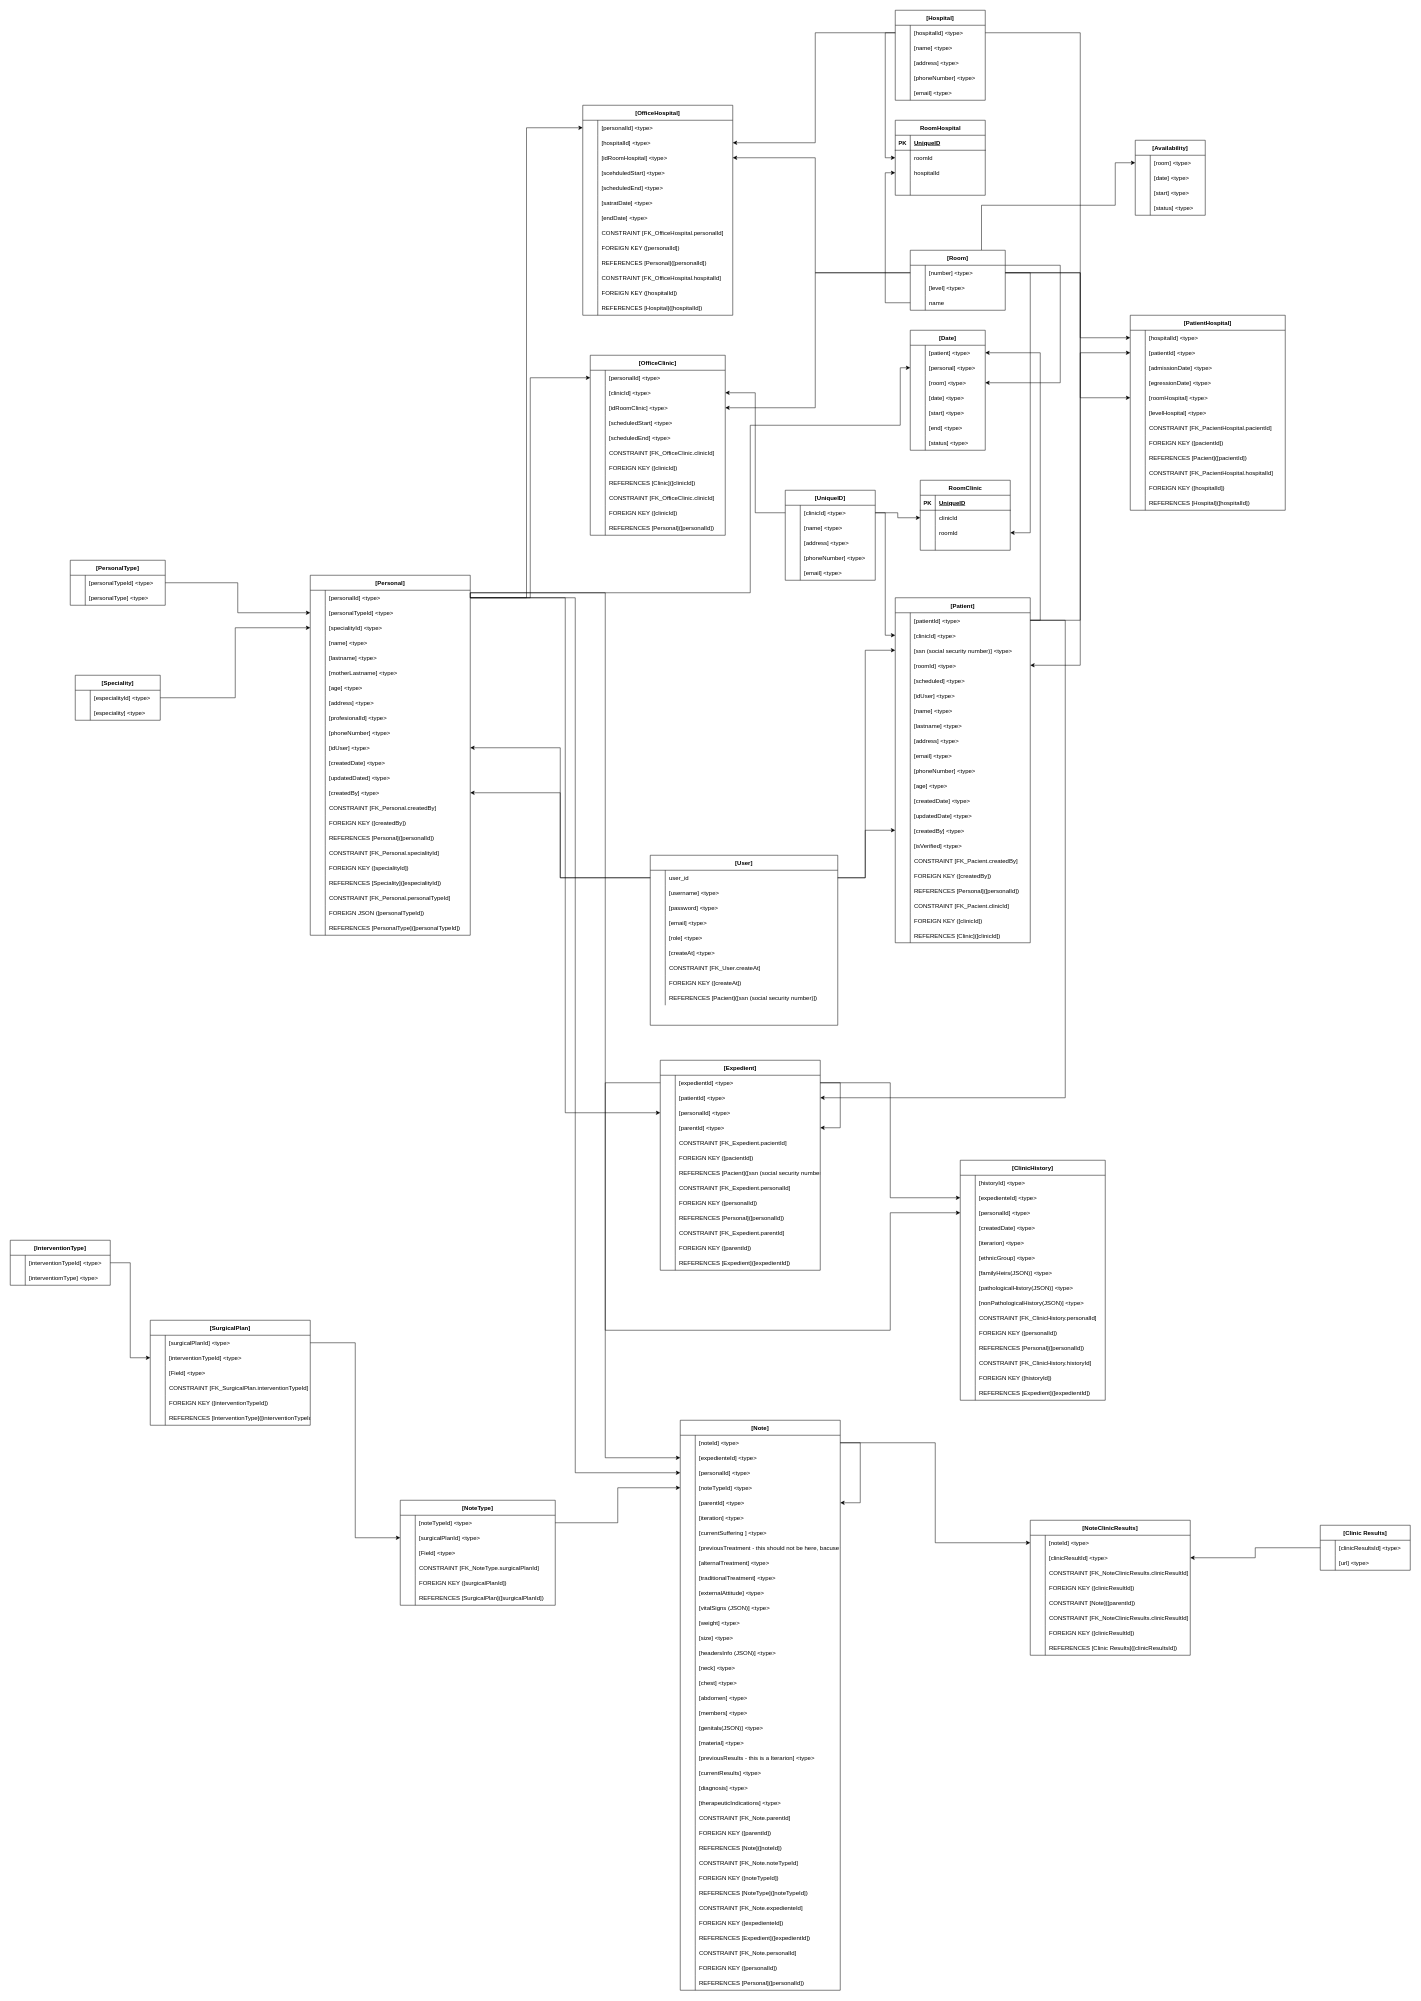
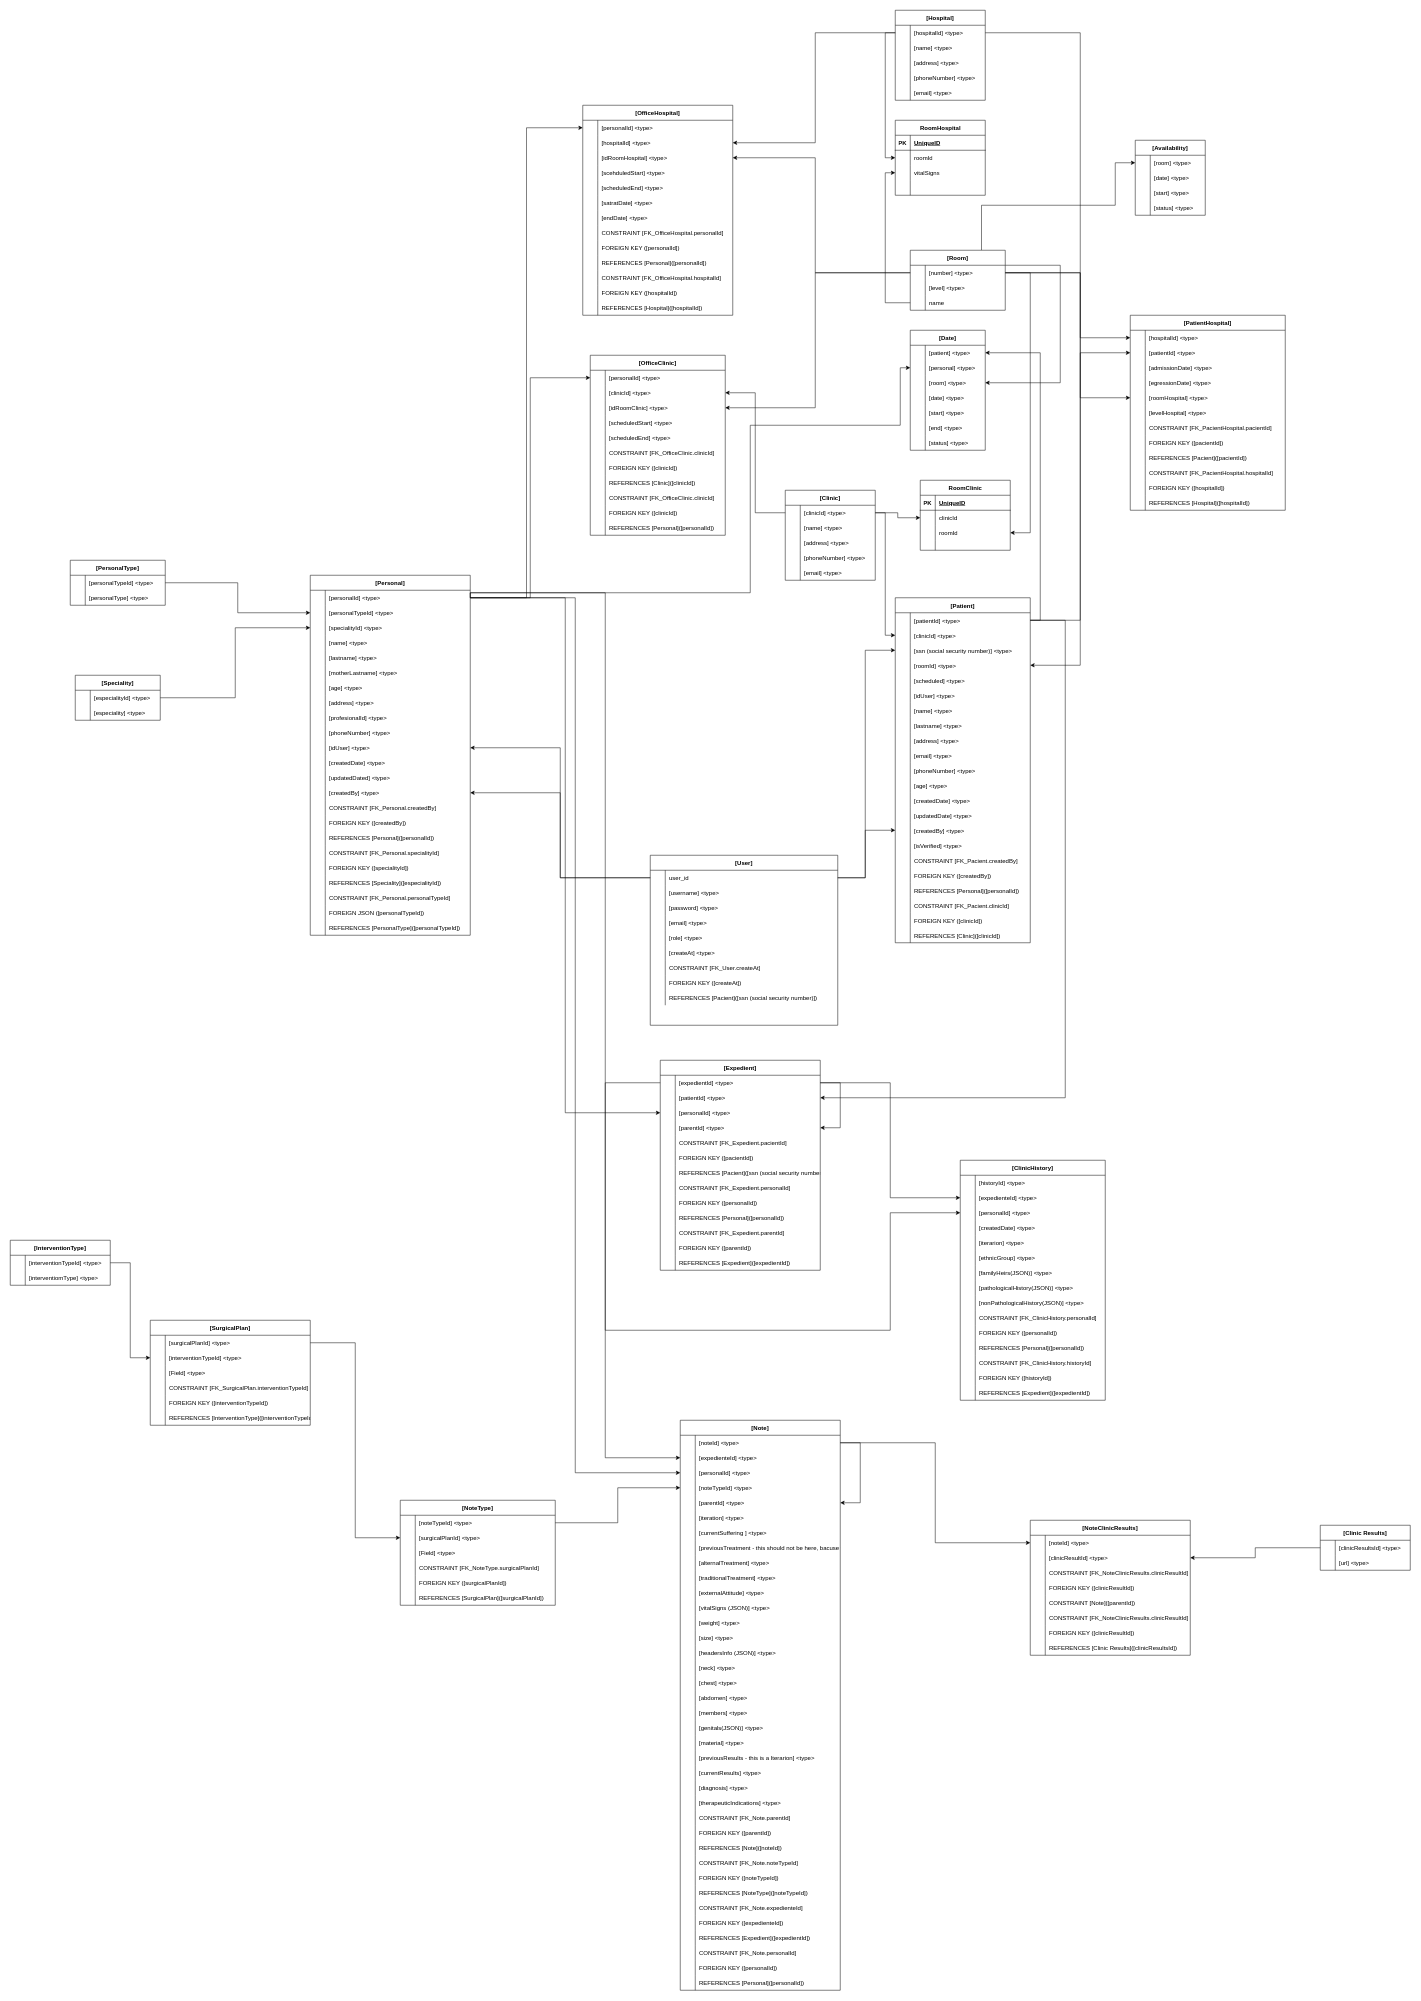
(929, 173) -> (929, 173)
(830, 498) -> (830, 498)
